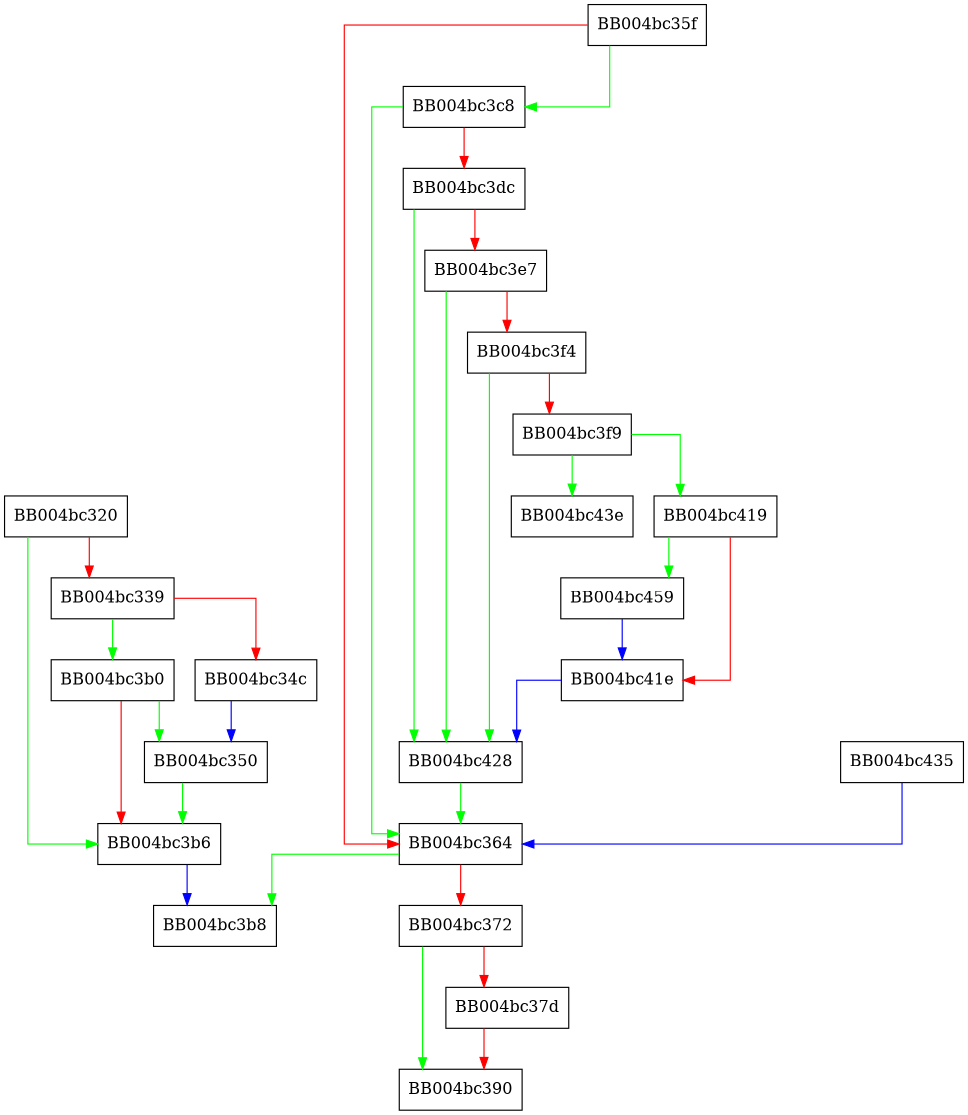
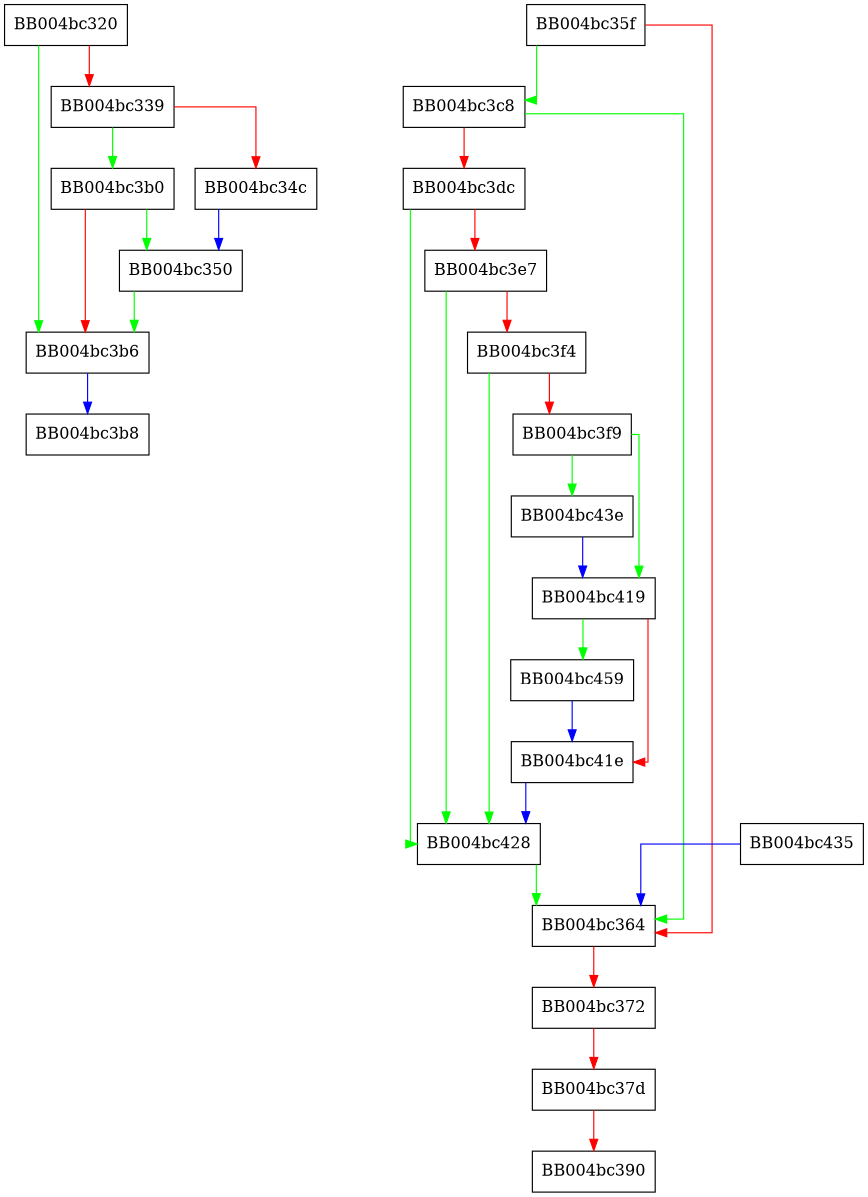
none -> (583, 552)
(316, 854) -> none
(423, 1002) -> none
